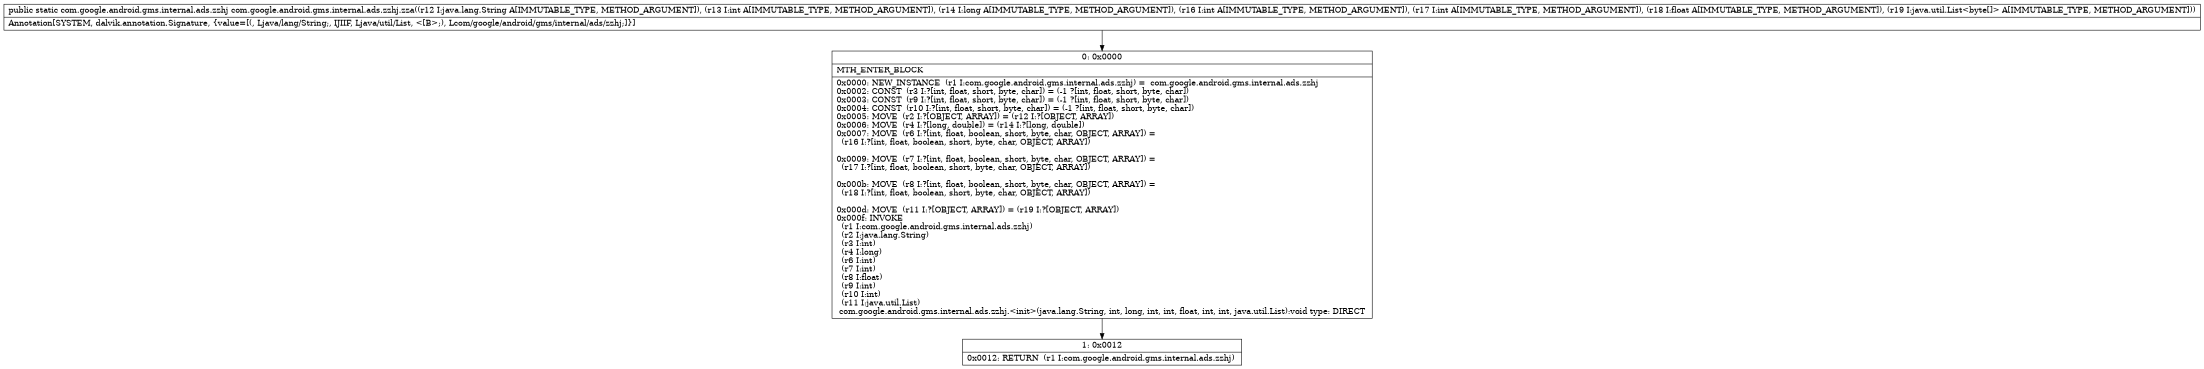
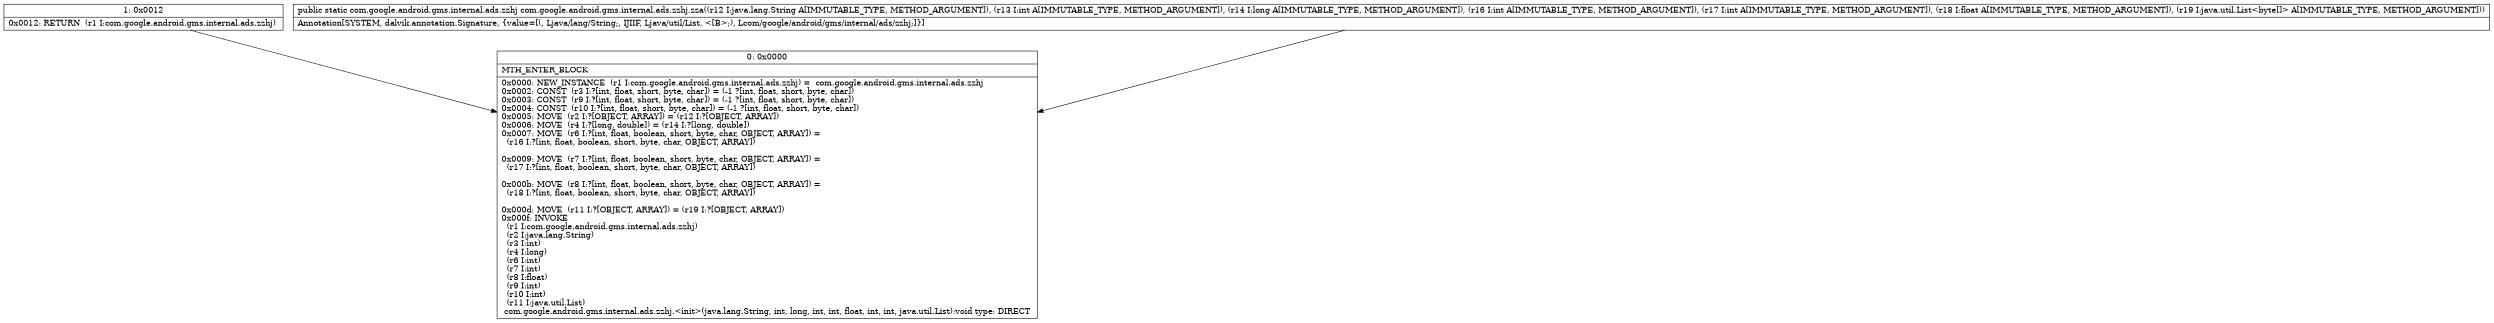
(1102, 326) -> (341, 70)
